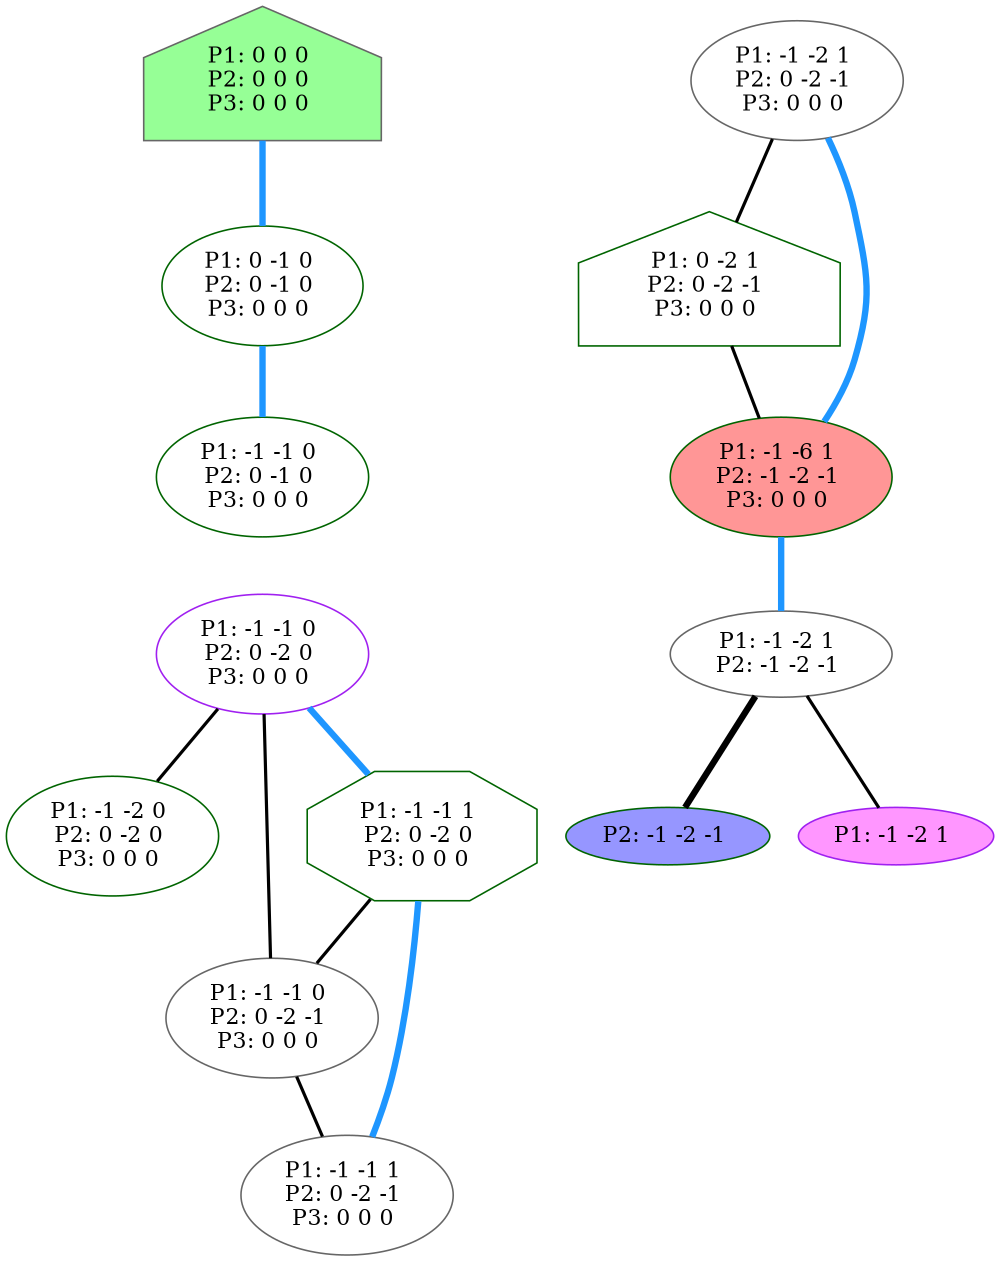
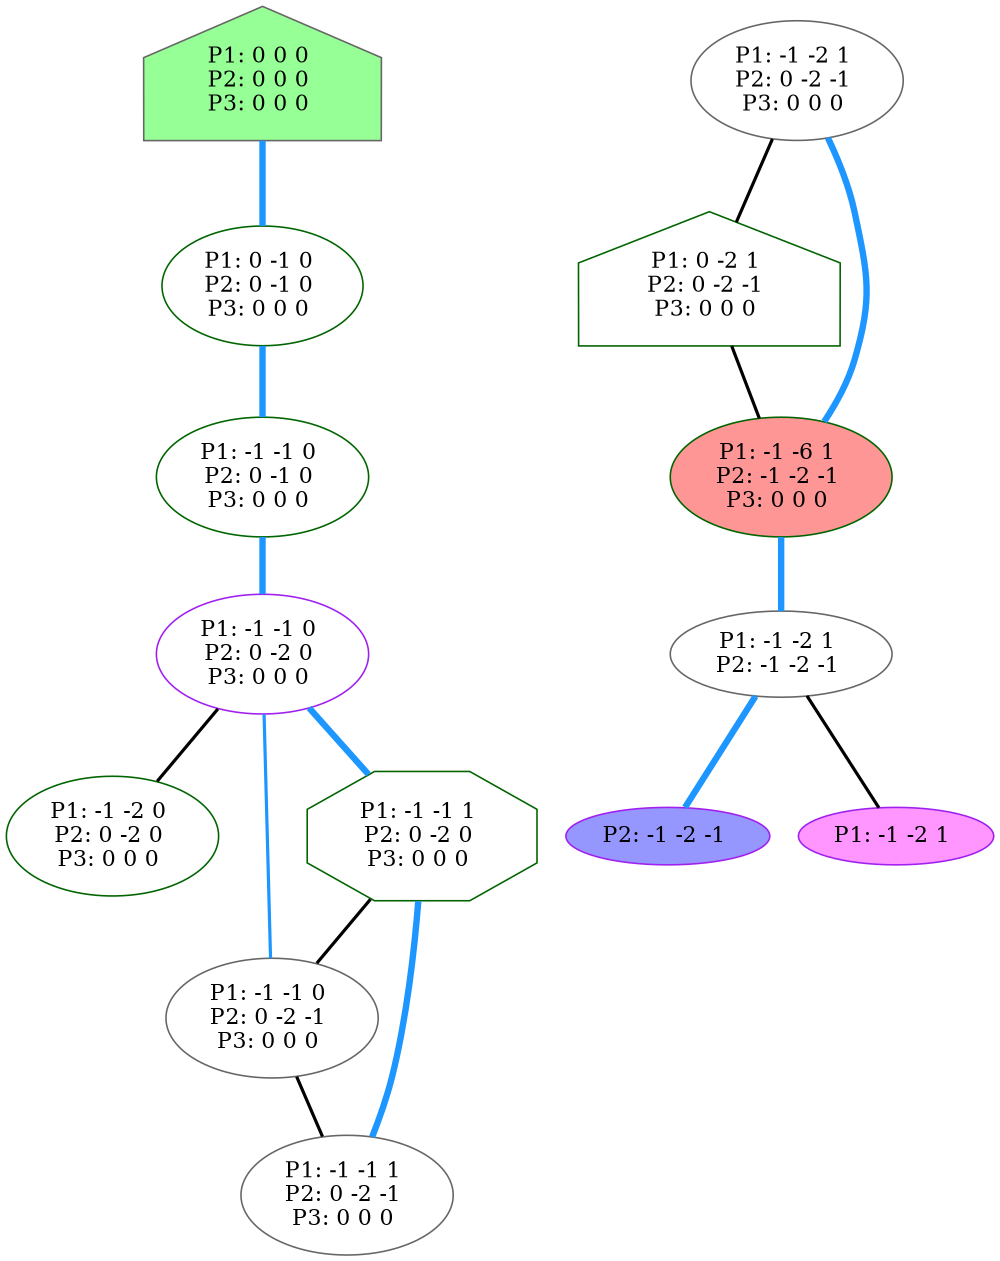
none -> (263, 566)
(720, 752) -> (720, 752)
(267, 836) -> (267, 836)
(668, 836) -> (668, 836)
